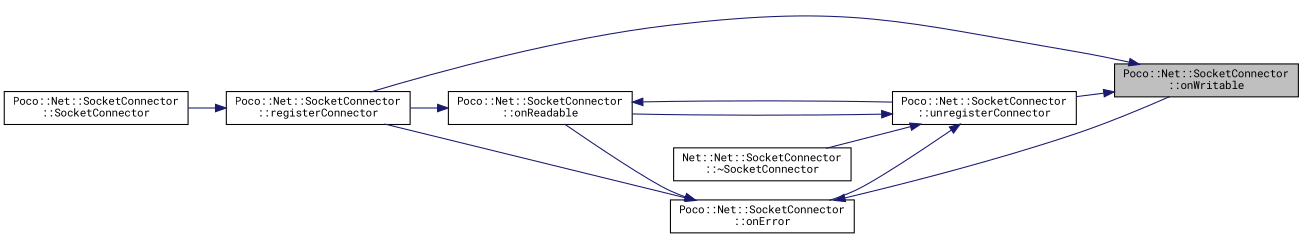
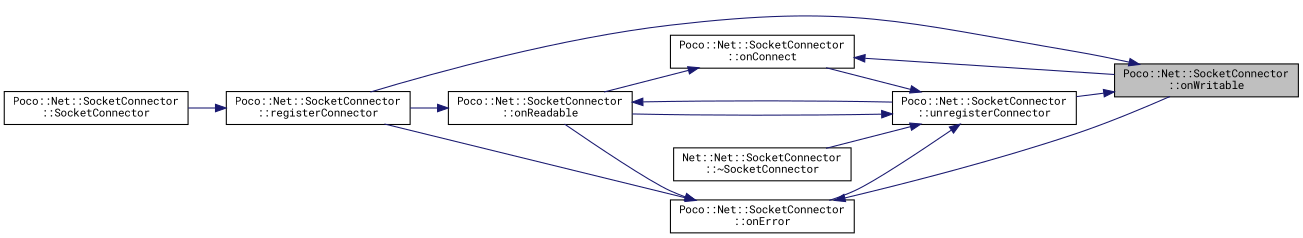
none -> (762, 52)
